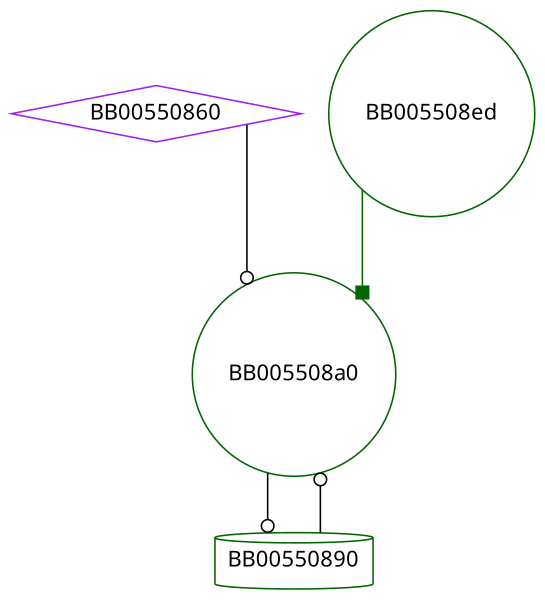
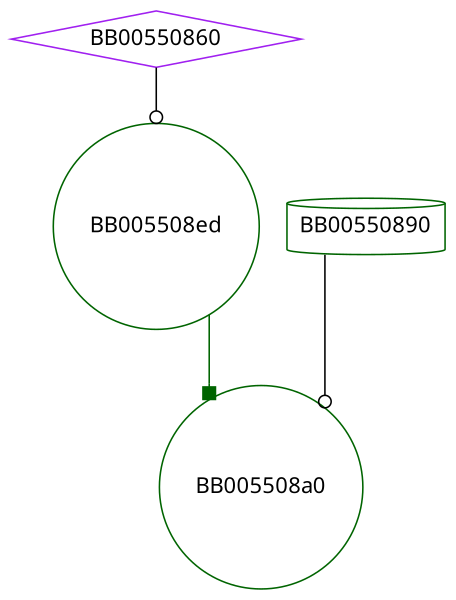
(247, 198) -> (156, 89)
(268, 496) -> none
